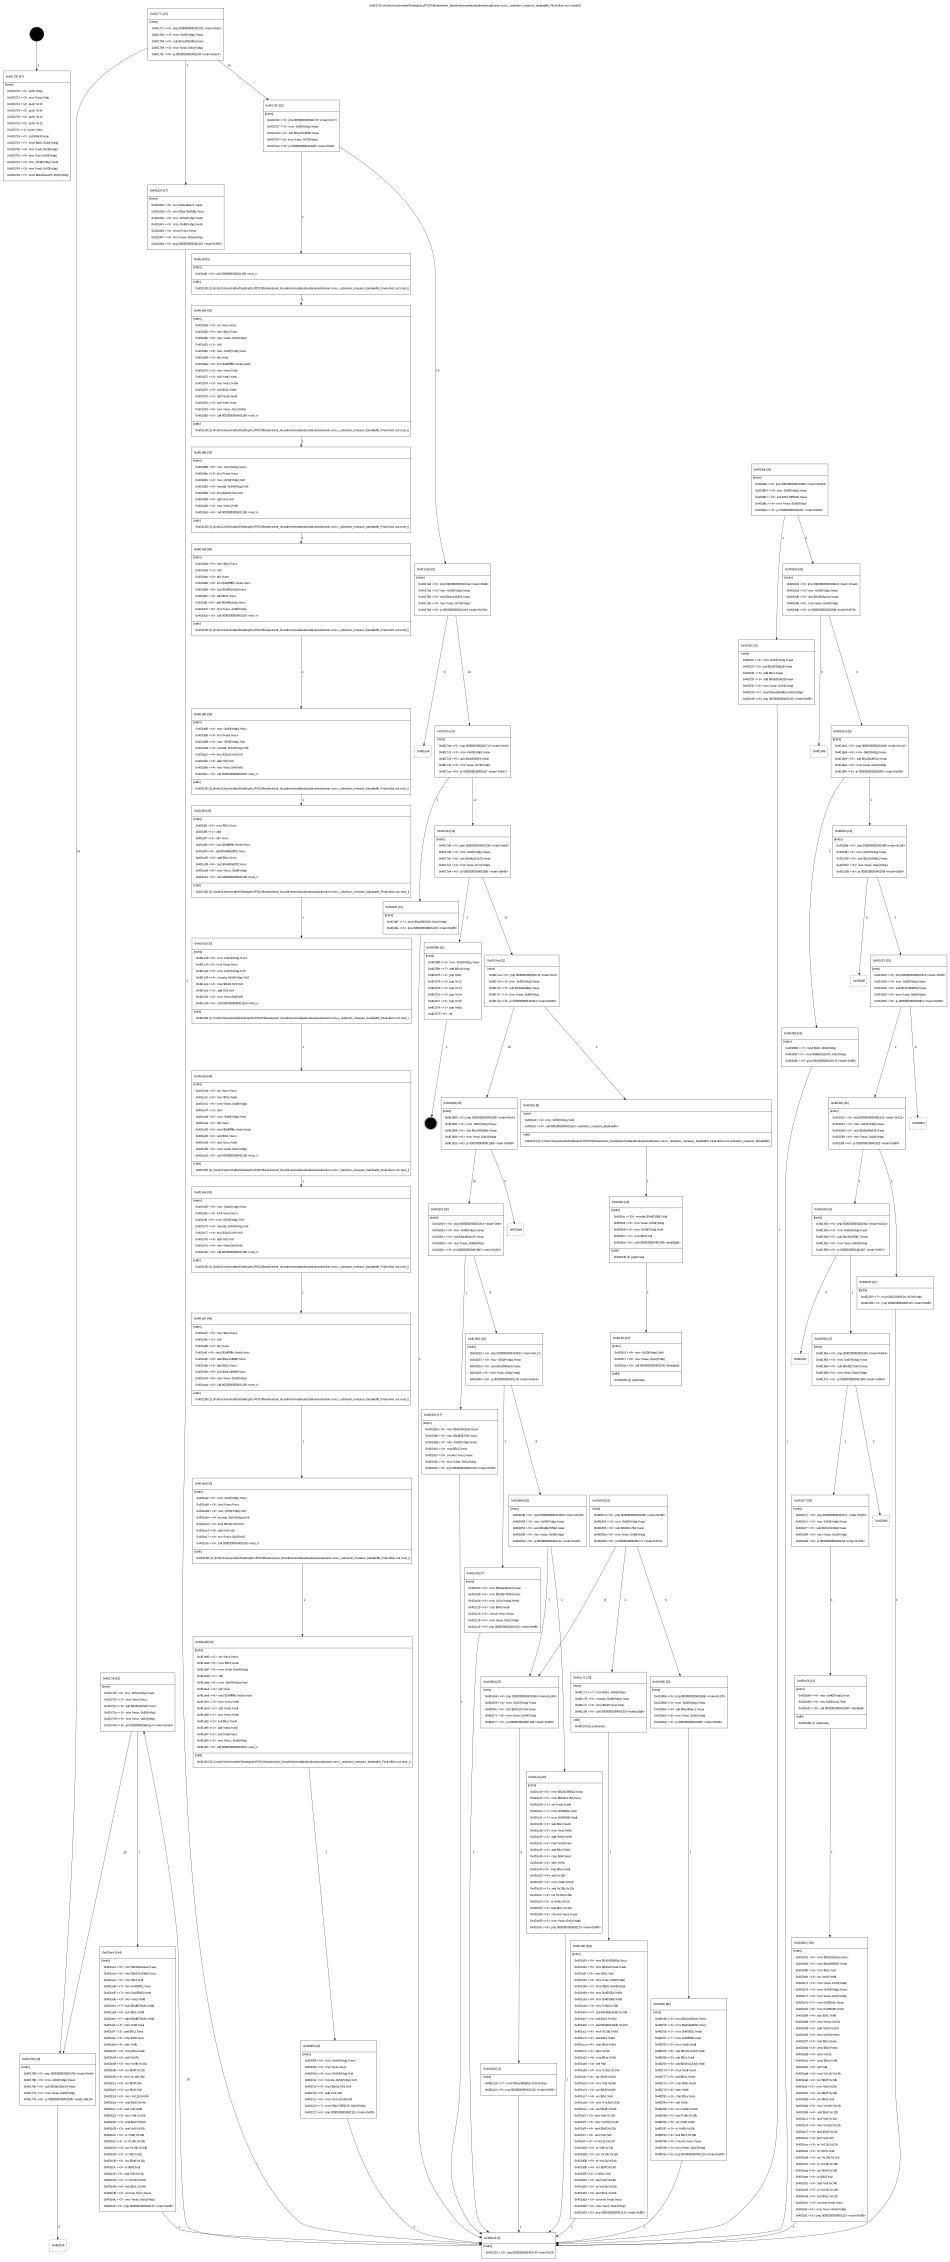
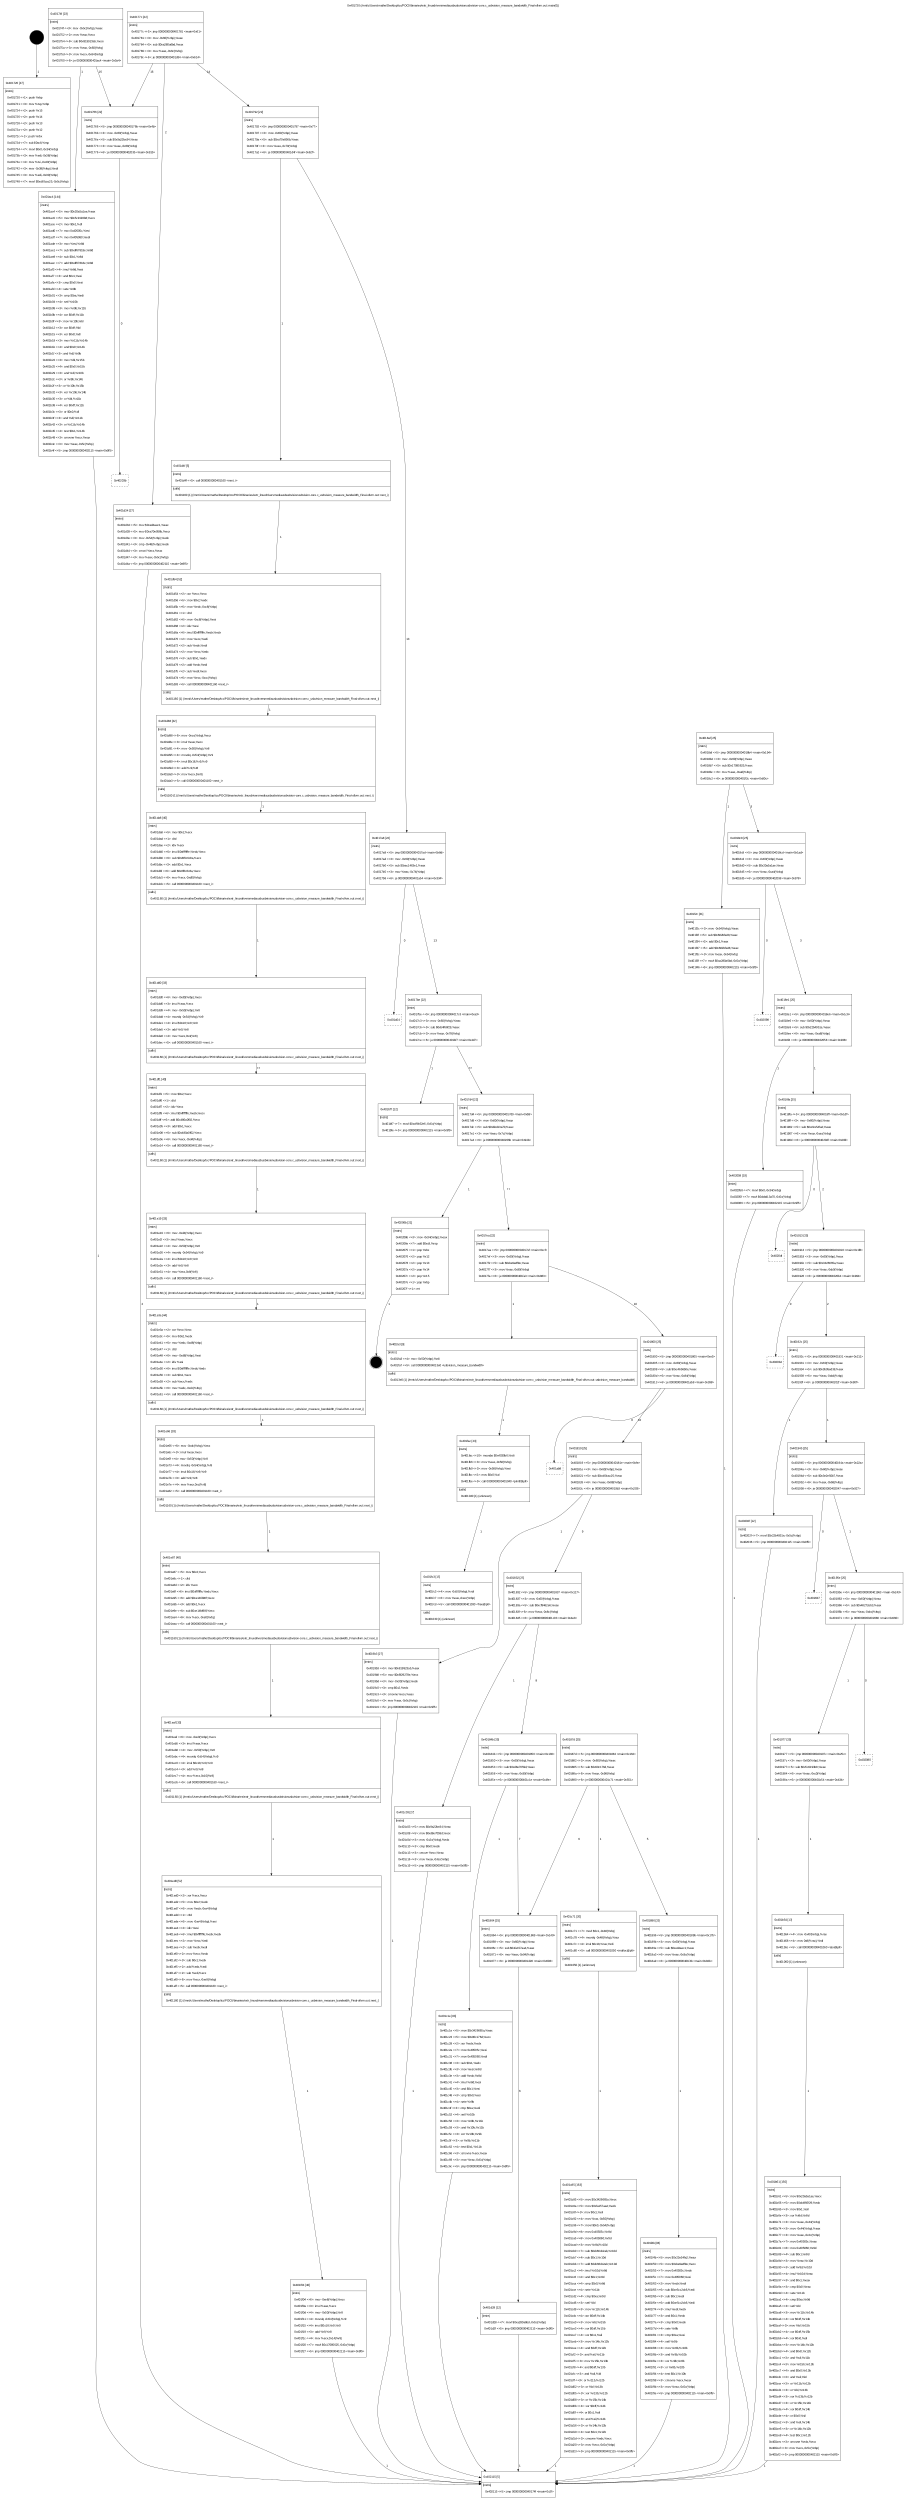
(303, 800) -> (258, 1068)
(418, 1597) -> none
(180, 2127) -> none
